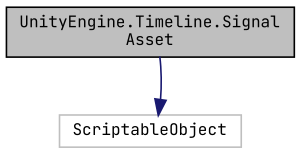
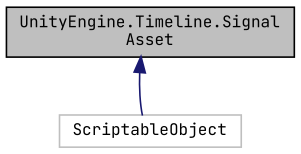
(161, 78) -> (140, 94)
